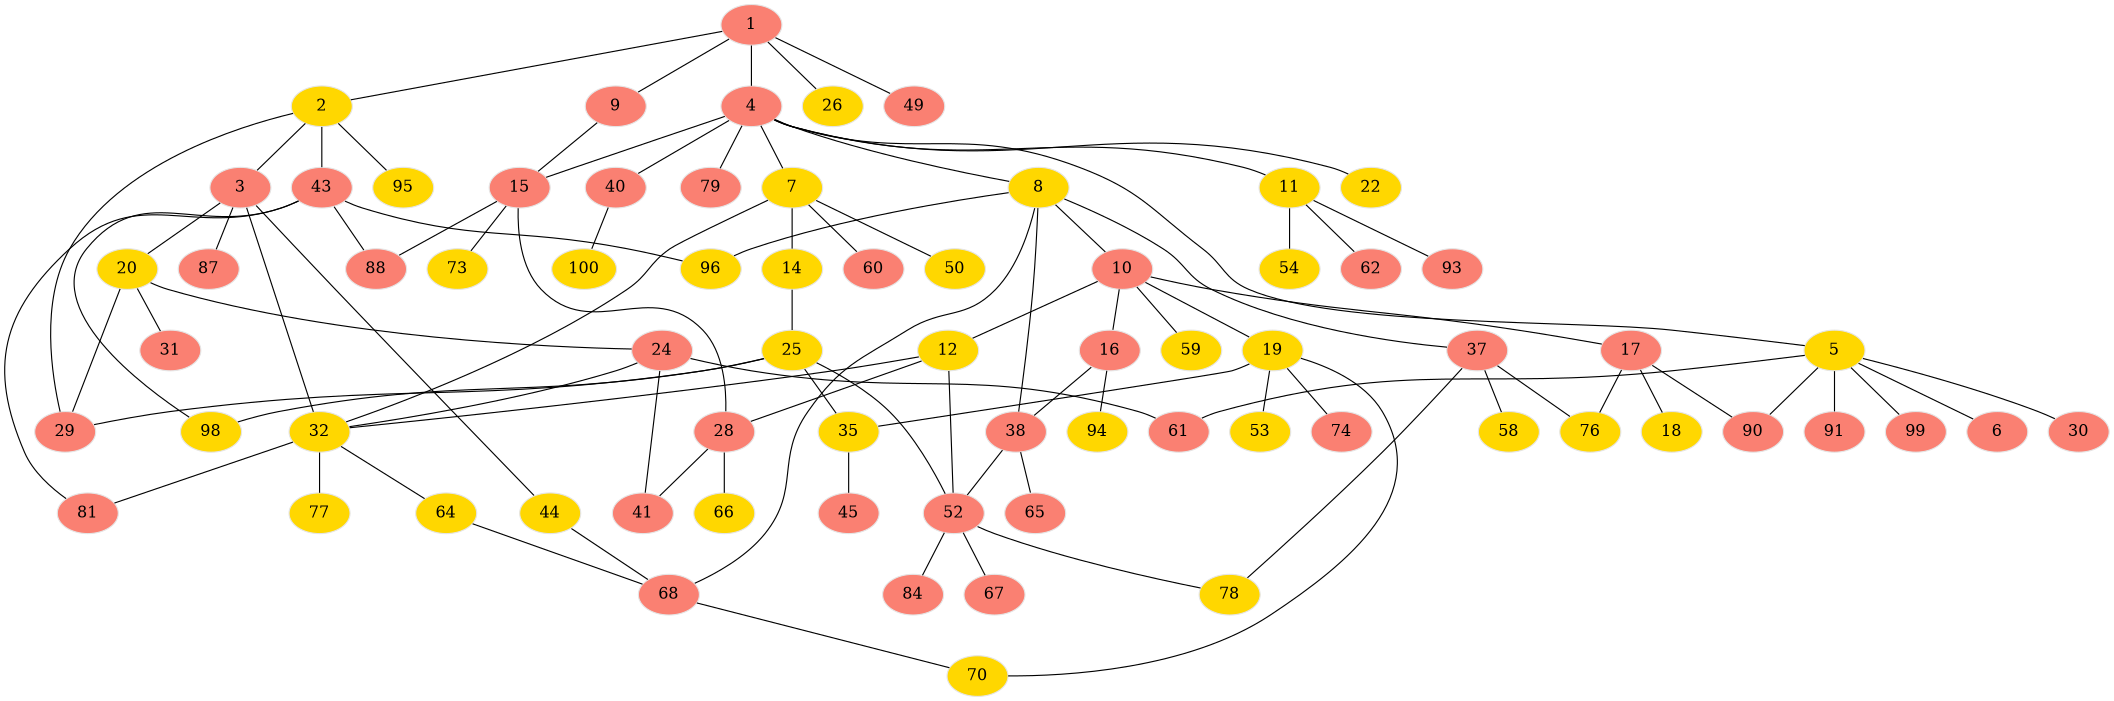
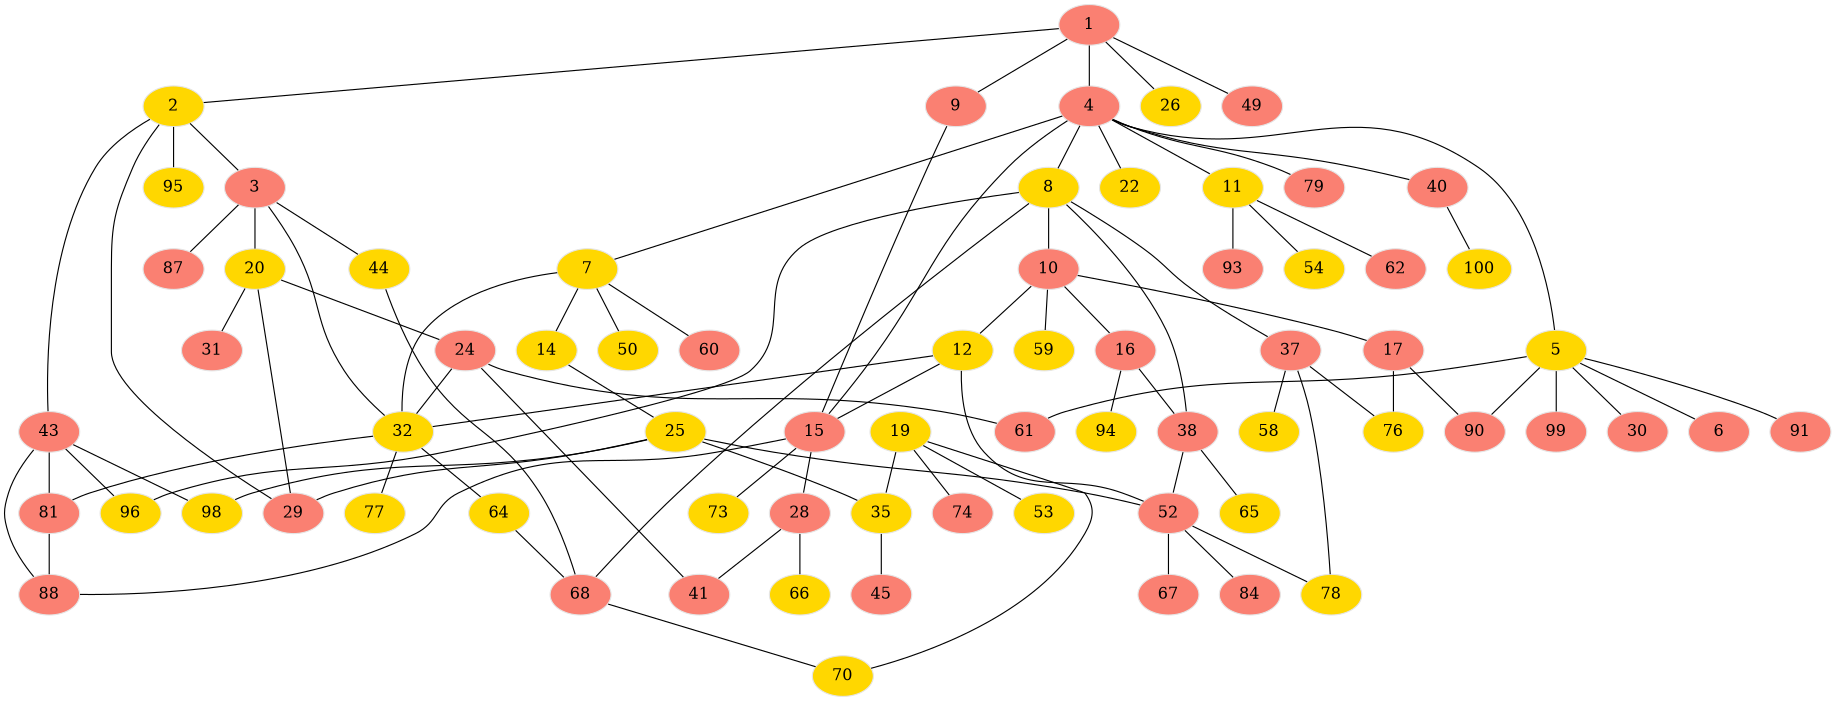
(1197, 310) -> none
(836, 391) -> (889, 391)
(1672, 432) -> none
(1035, 513) -> (1250, 513)
none -> (49, 554)
